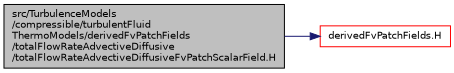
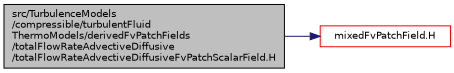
(385, 36) -> (385, 36)
